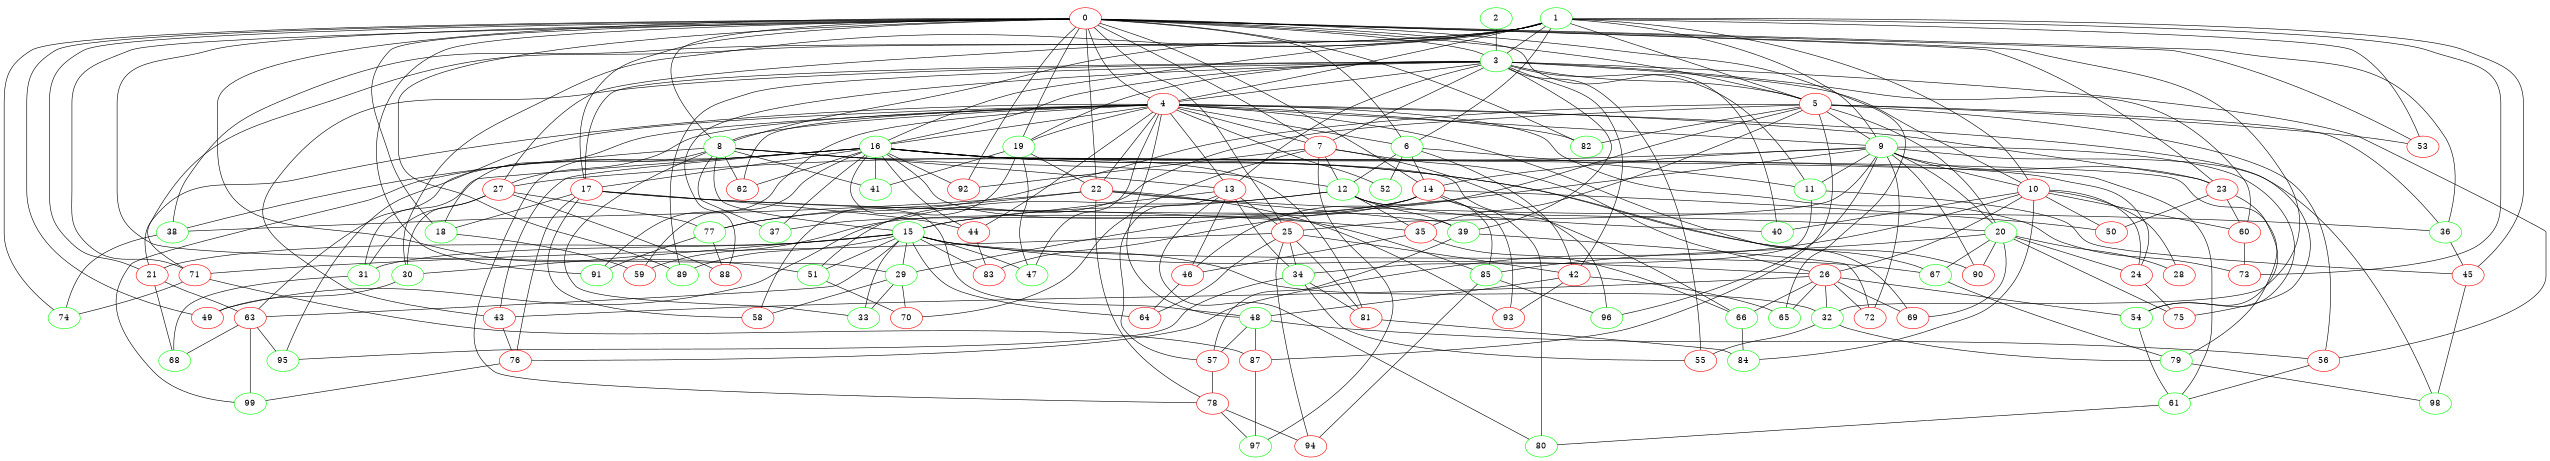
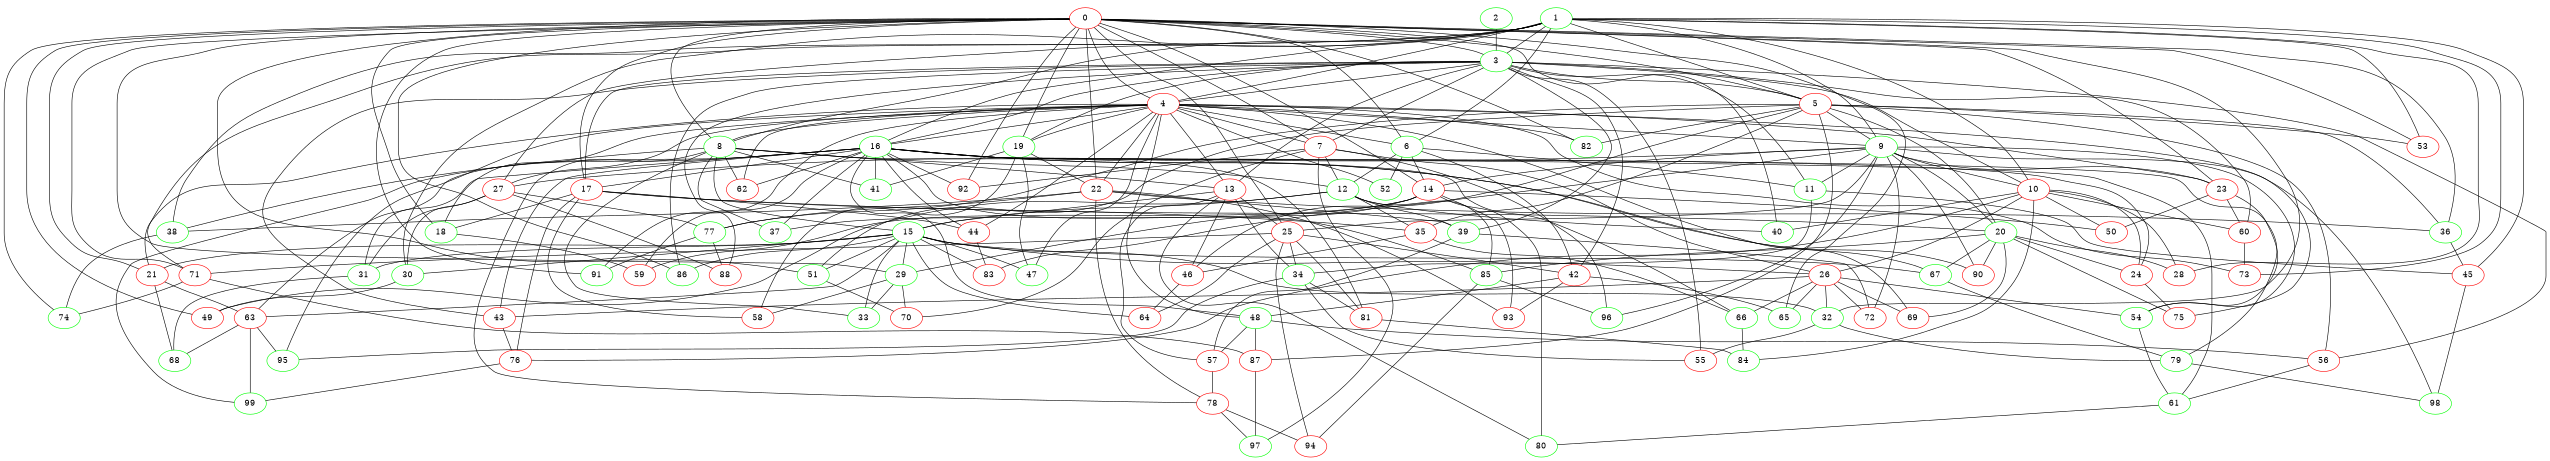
none -> (2383, 52)
(682, 275) -> (682, 275)
